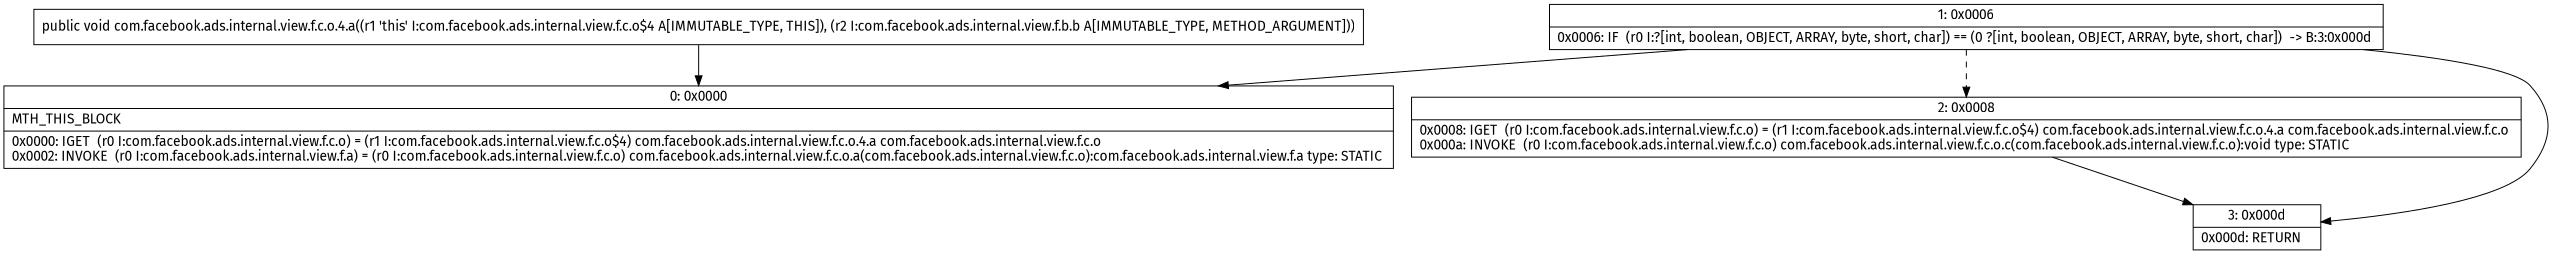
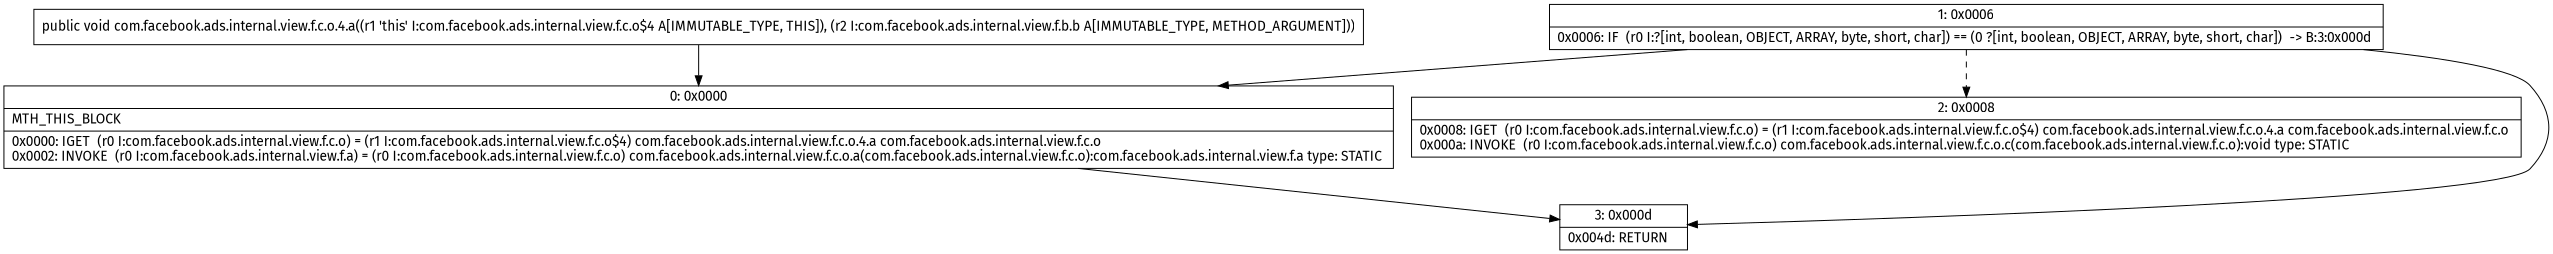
(2118, 179) -> (1314, 193)
(2257, 238) -> (1624, 238)
